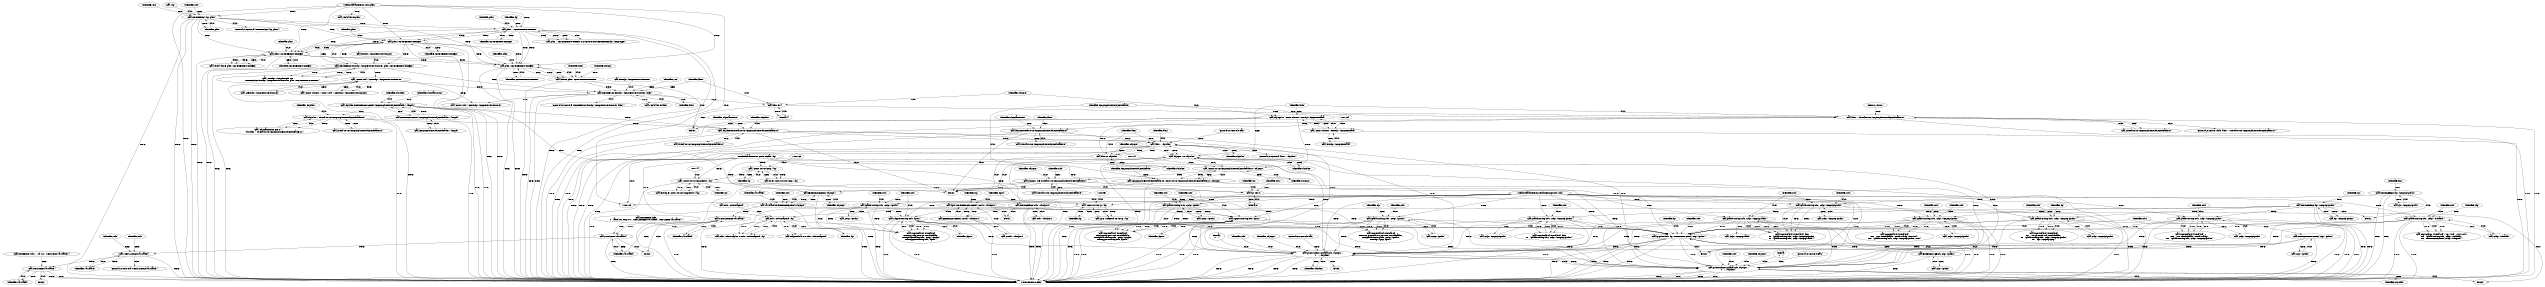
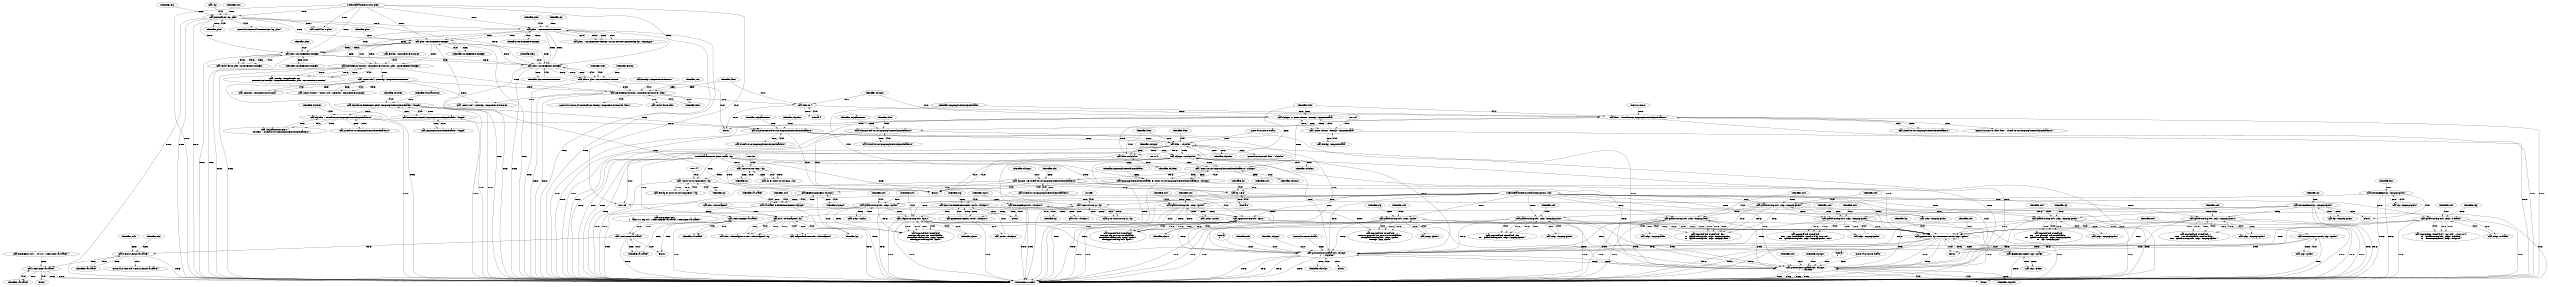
none -> (279, 20)
(1112, 219) -> (1118, 219)
(787, 226) -> (795, 226)
none -> (1640, 226)
